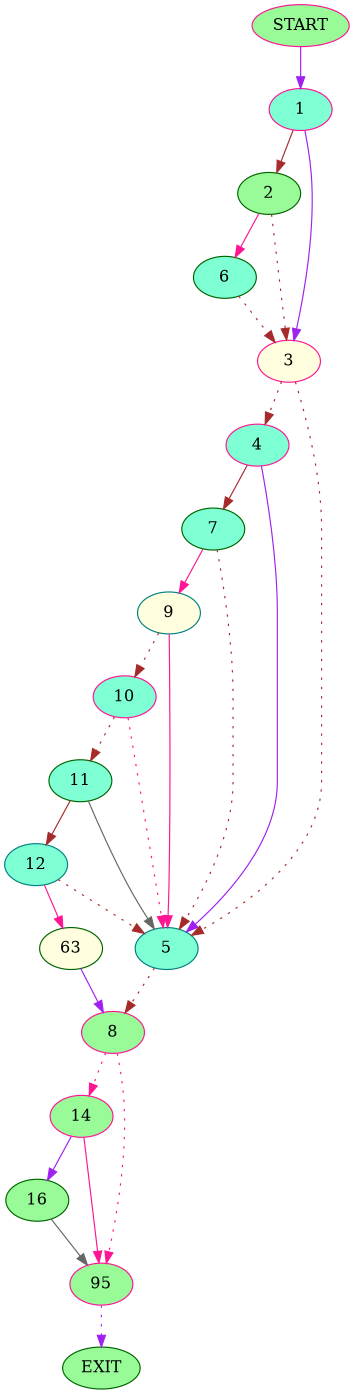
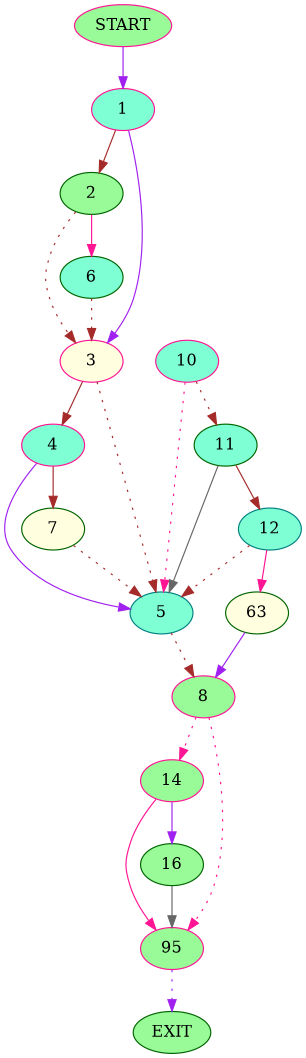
(275, 397) -> (75, 398)
(213, 529) -> (53, 529)
(169, 613) -> none
